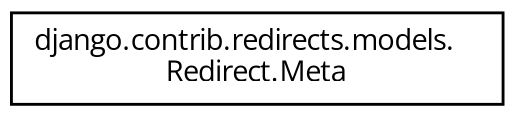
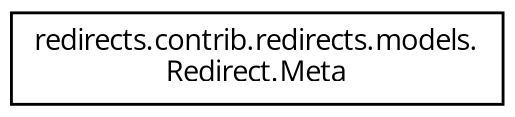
(257, 59) -> (257, 59)
